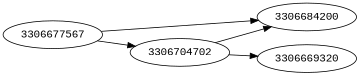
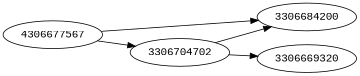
(53, 35) -> (53, 35)
